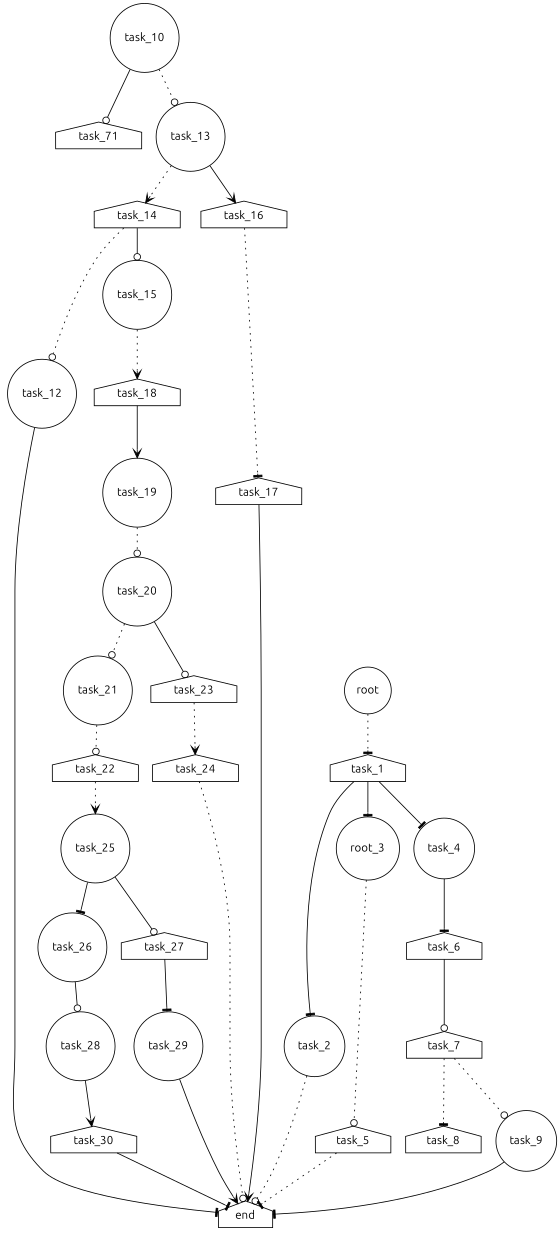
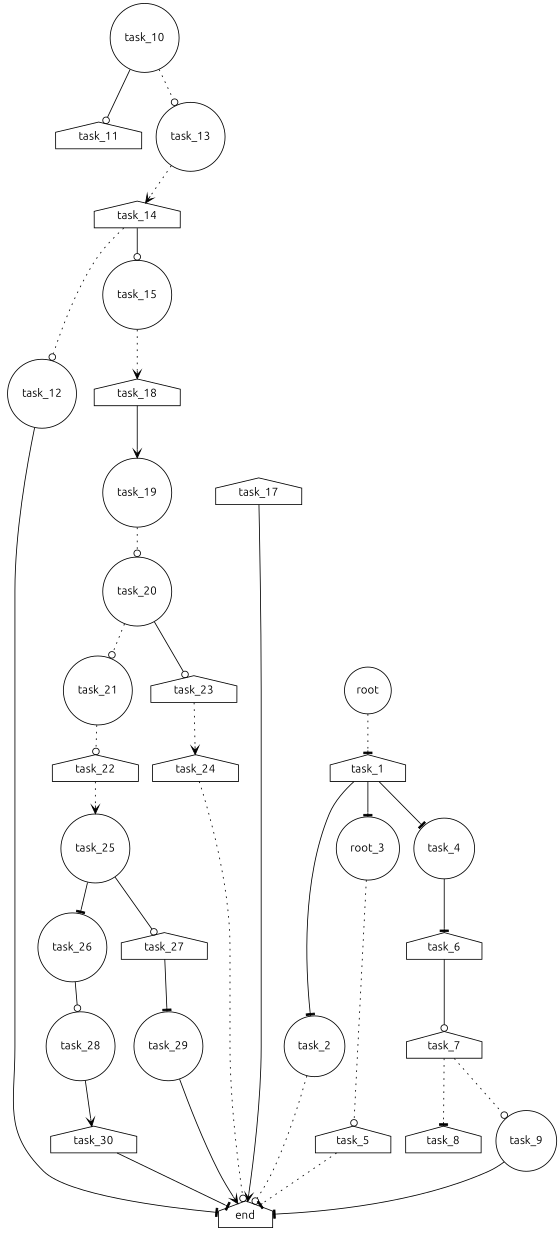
(99, 137) -> (99, 137)
(244, 216) -> none
